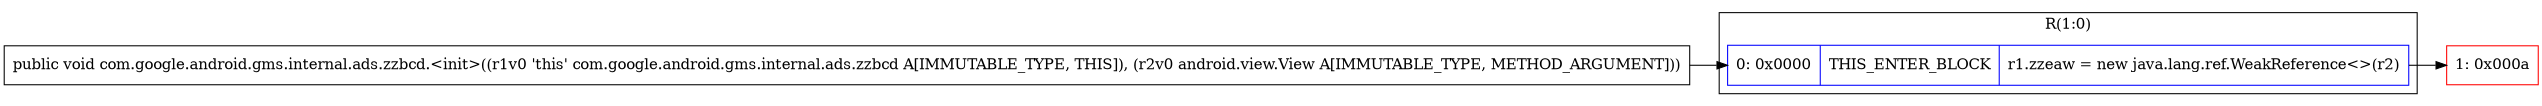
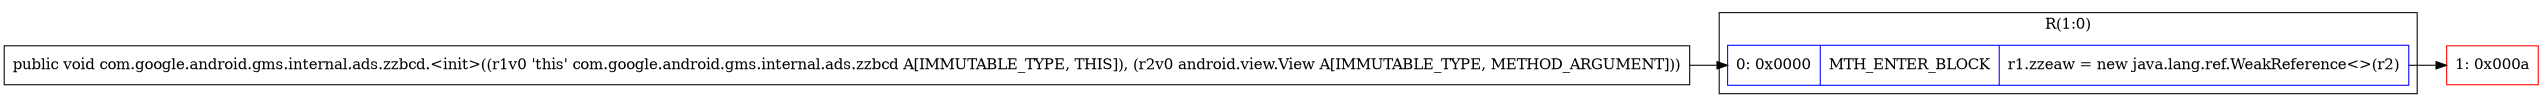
(1910, 65) -> (1910, 65)
